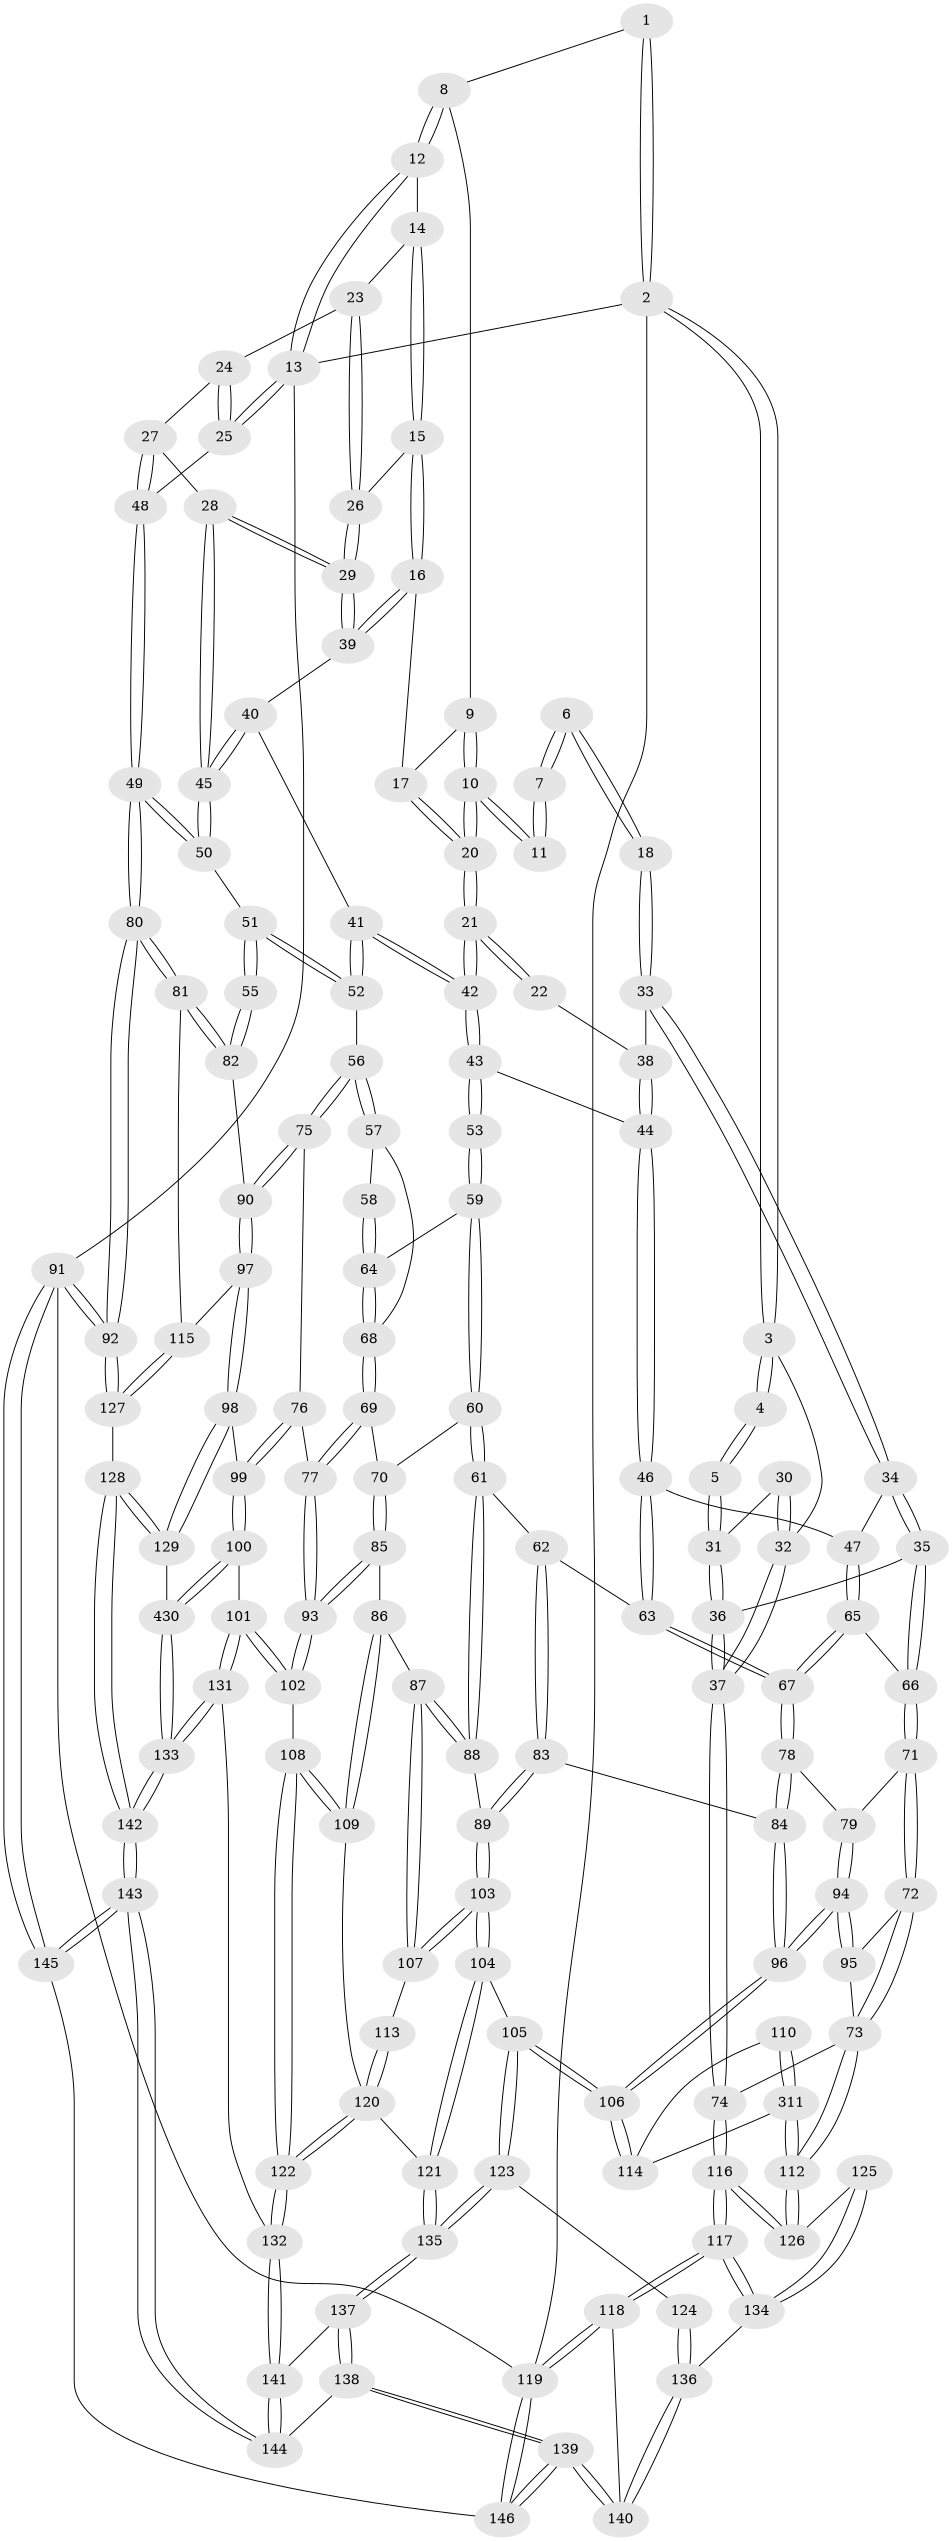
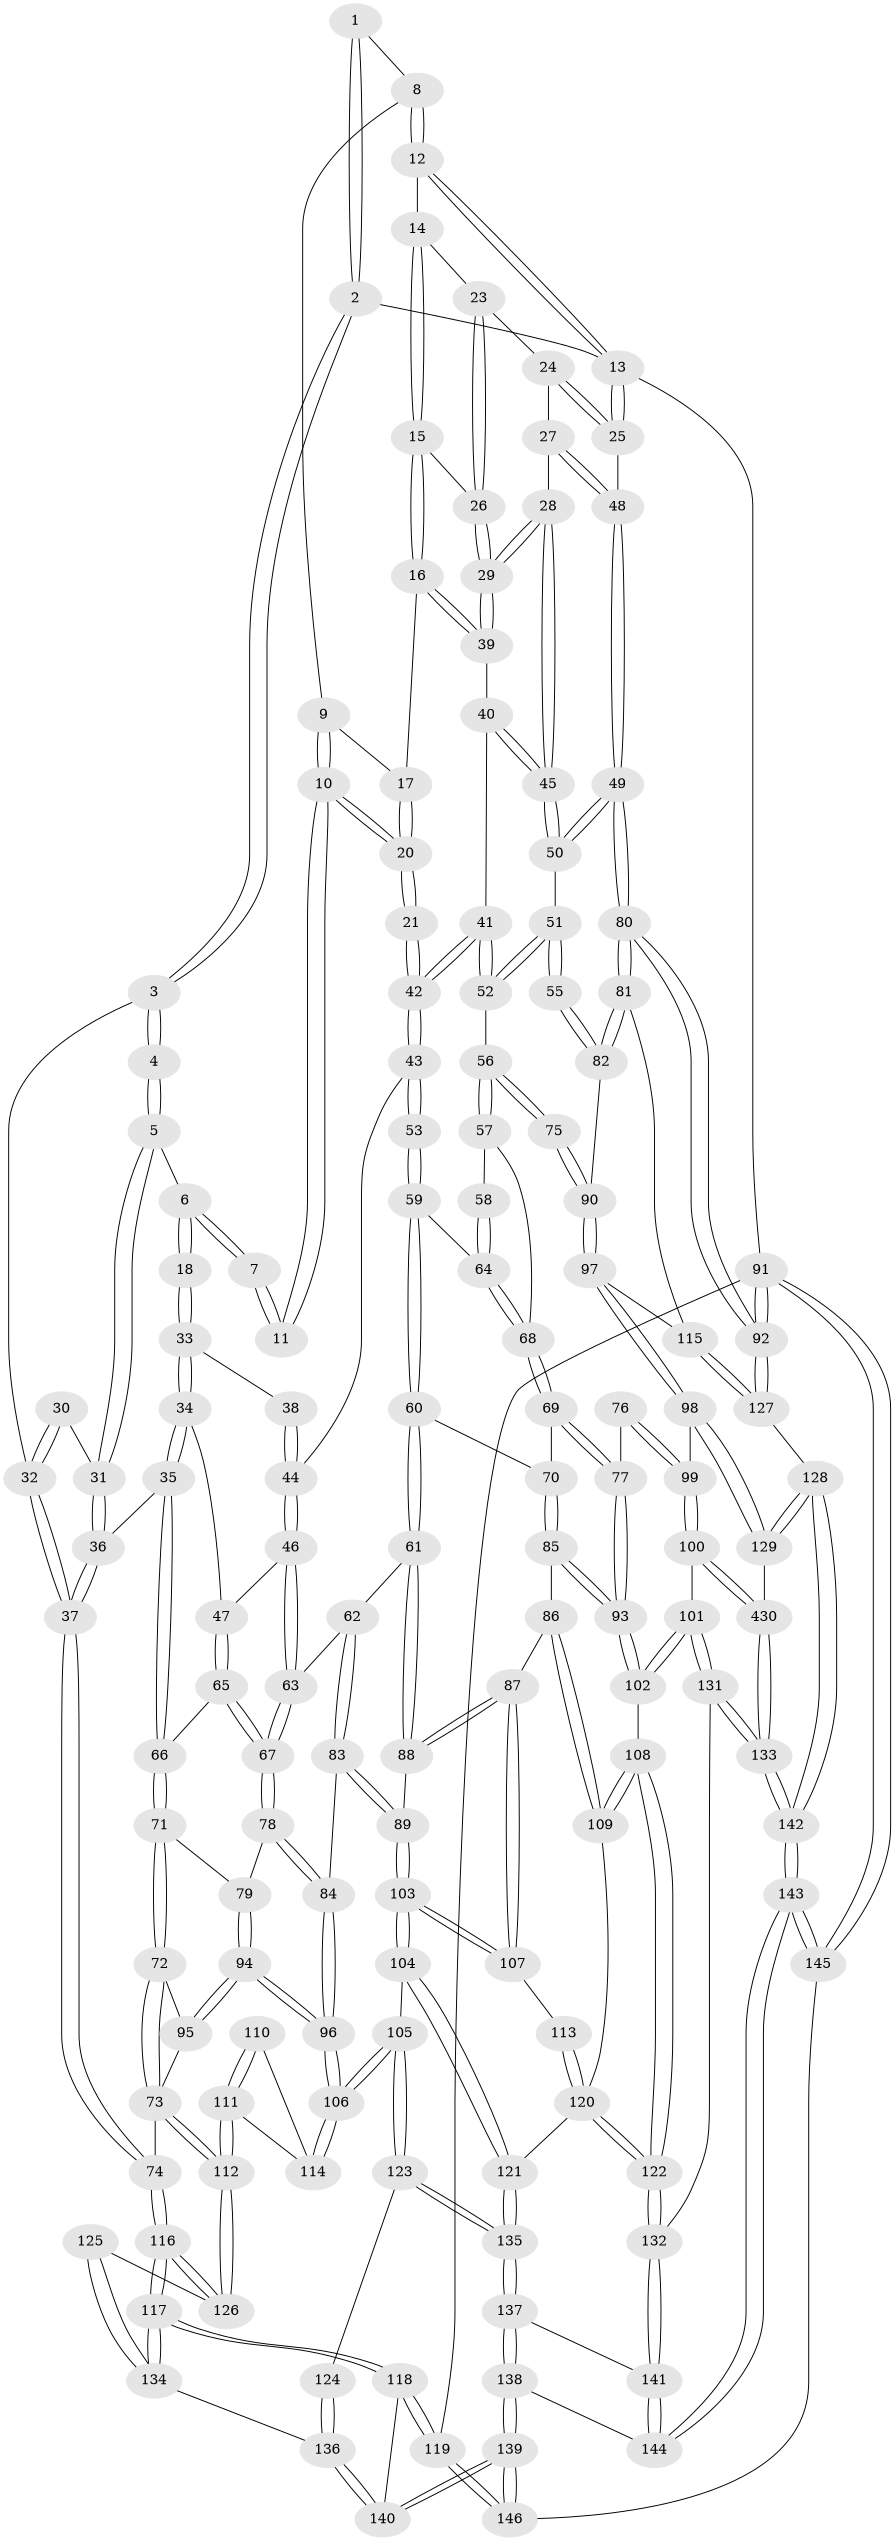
(540, 993) -> none
none -> (170, 1166)
(302, 1270) -> none
(593, 1338) -> none
(791, 2103) -> (227, 2103)
